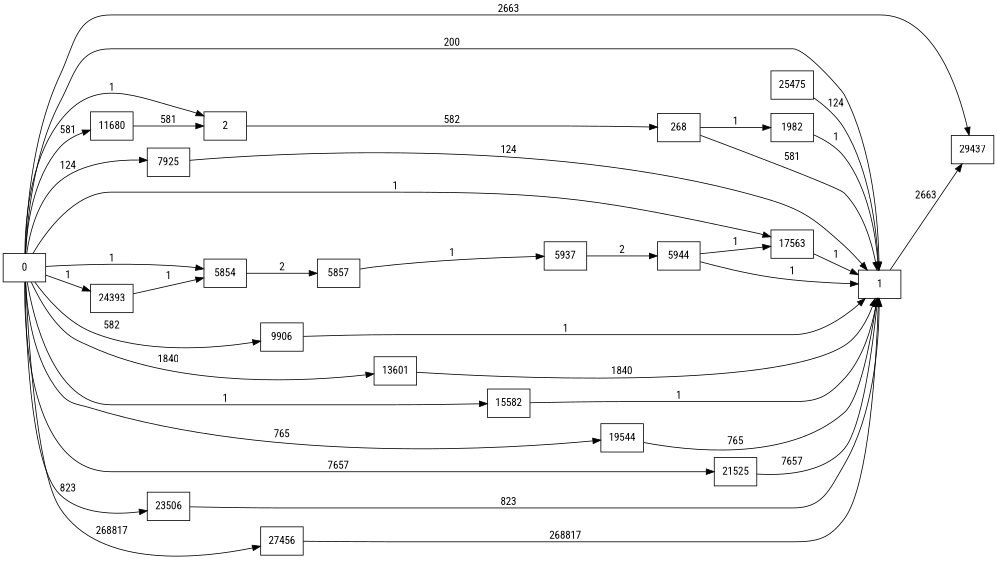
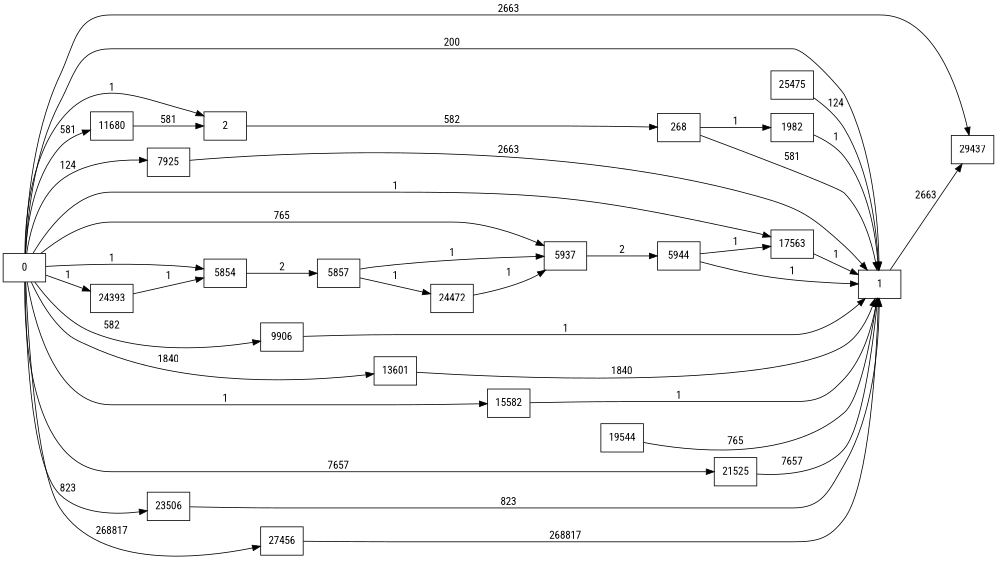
(509, 150) -> (509, 150)
none -> (452, 298)
(264, 441) -> (286, 222)
